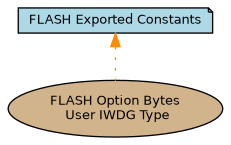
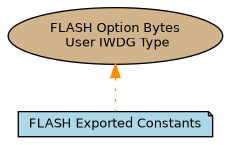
(115, 64) -> (115, 95)
